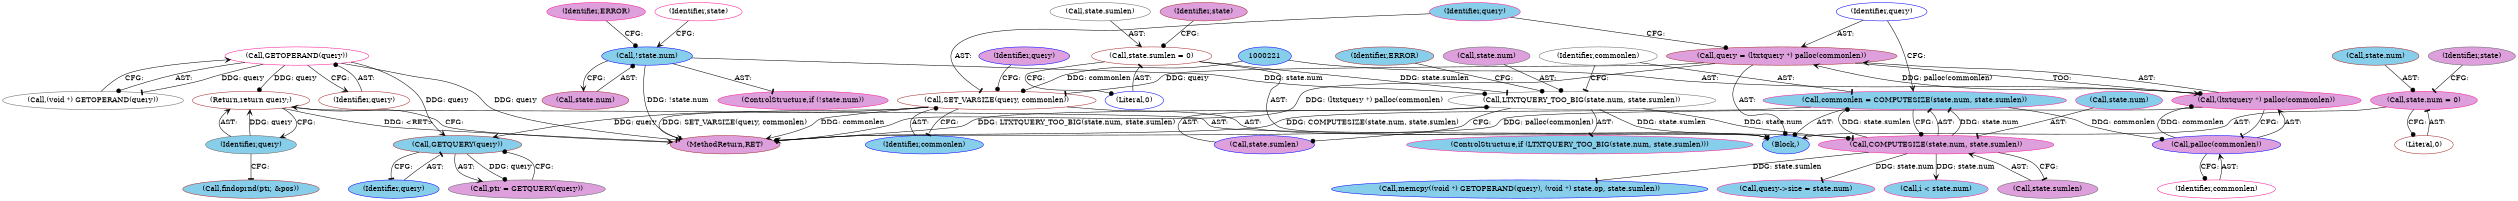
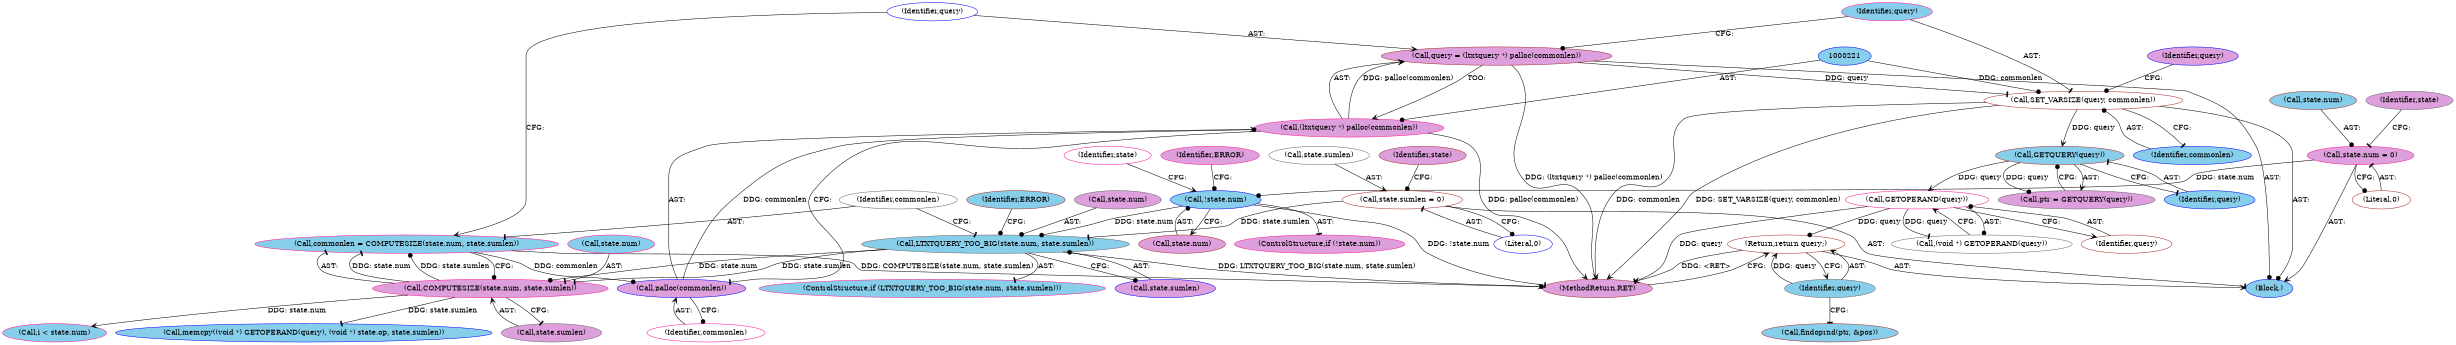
(406, 85) -> (1969, 170)
(1582, 100) -> (995, 244)
(1820, 117) -> none
(1796, 189) -> none
none -> (1789, 190)
